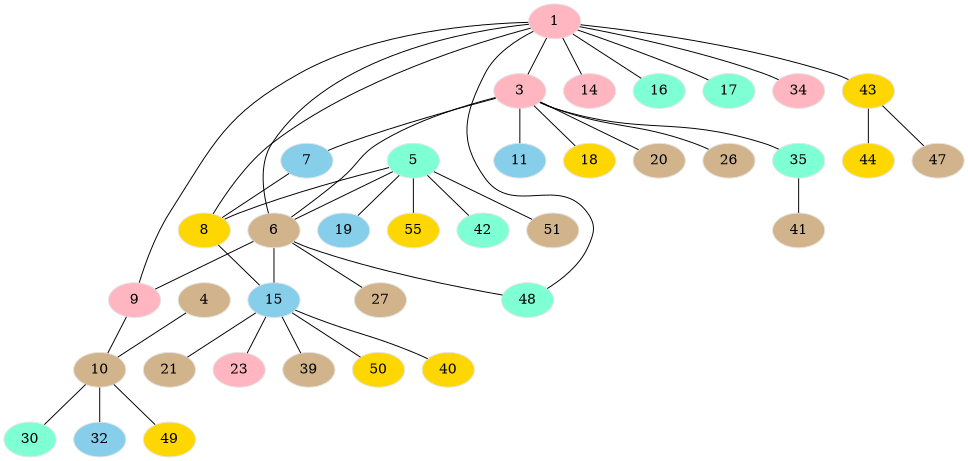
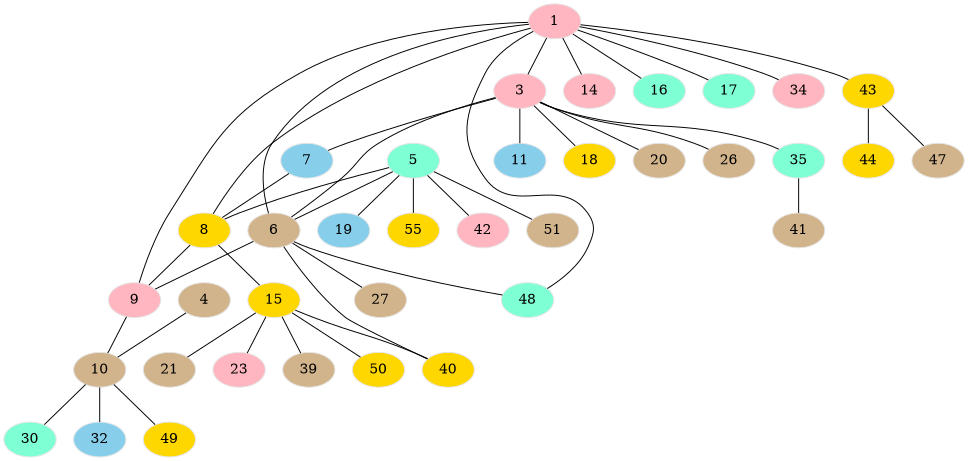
(483, 230) -> (483, 230)
none -> (170, 265)
(274, 265) -> (345, 317)
(274, 300) -> (274, 300)
